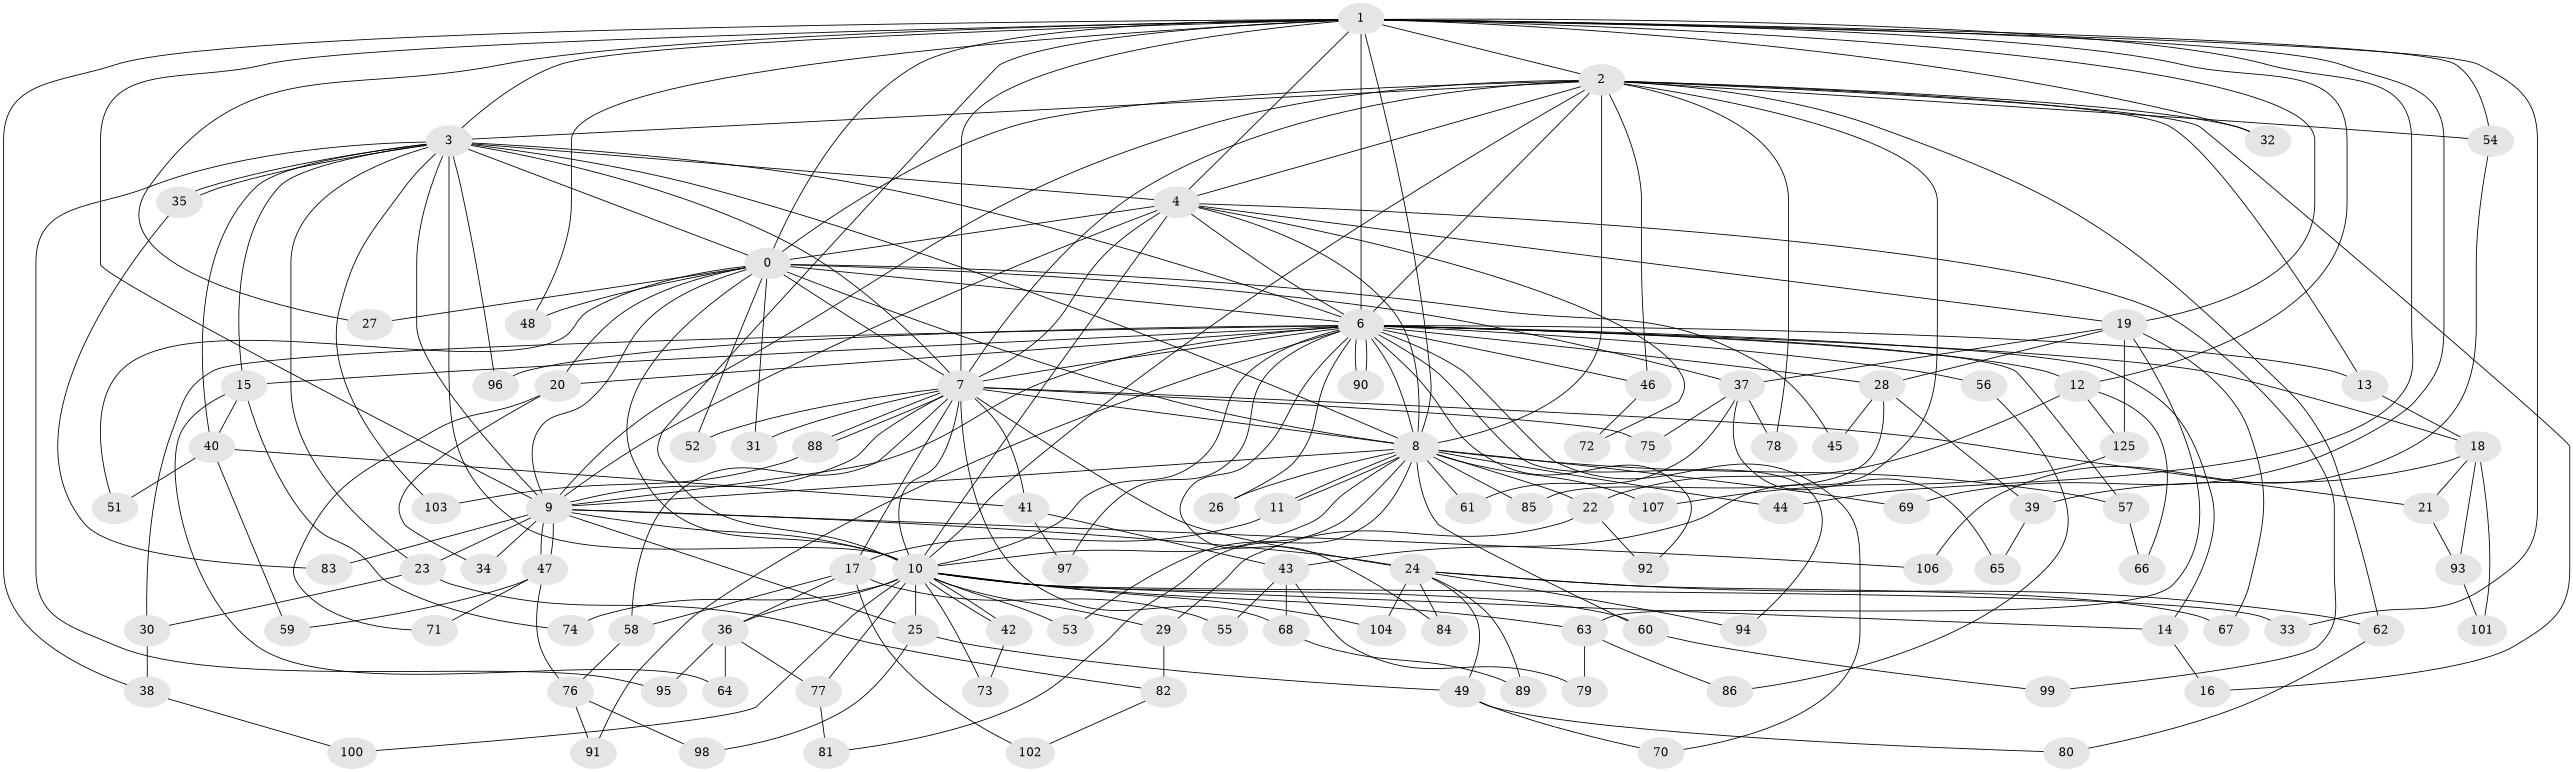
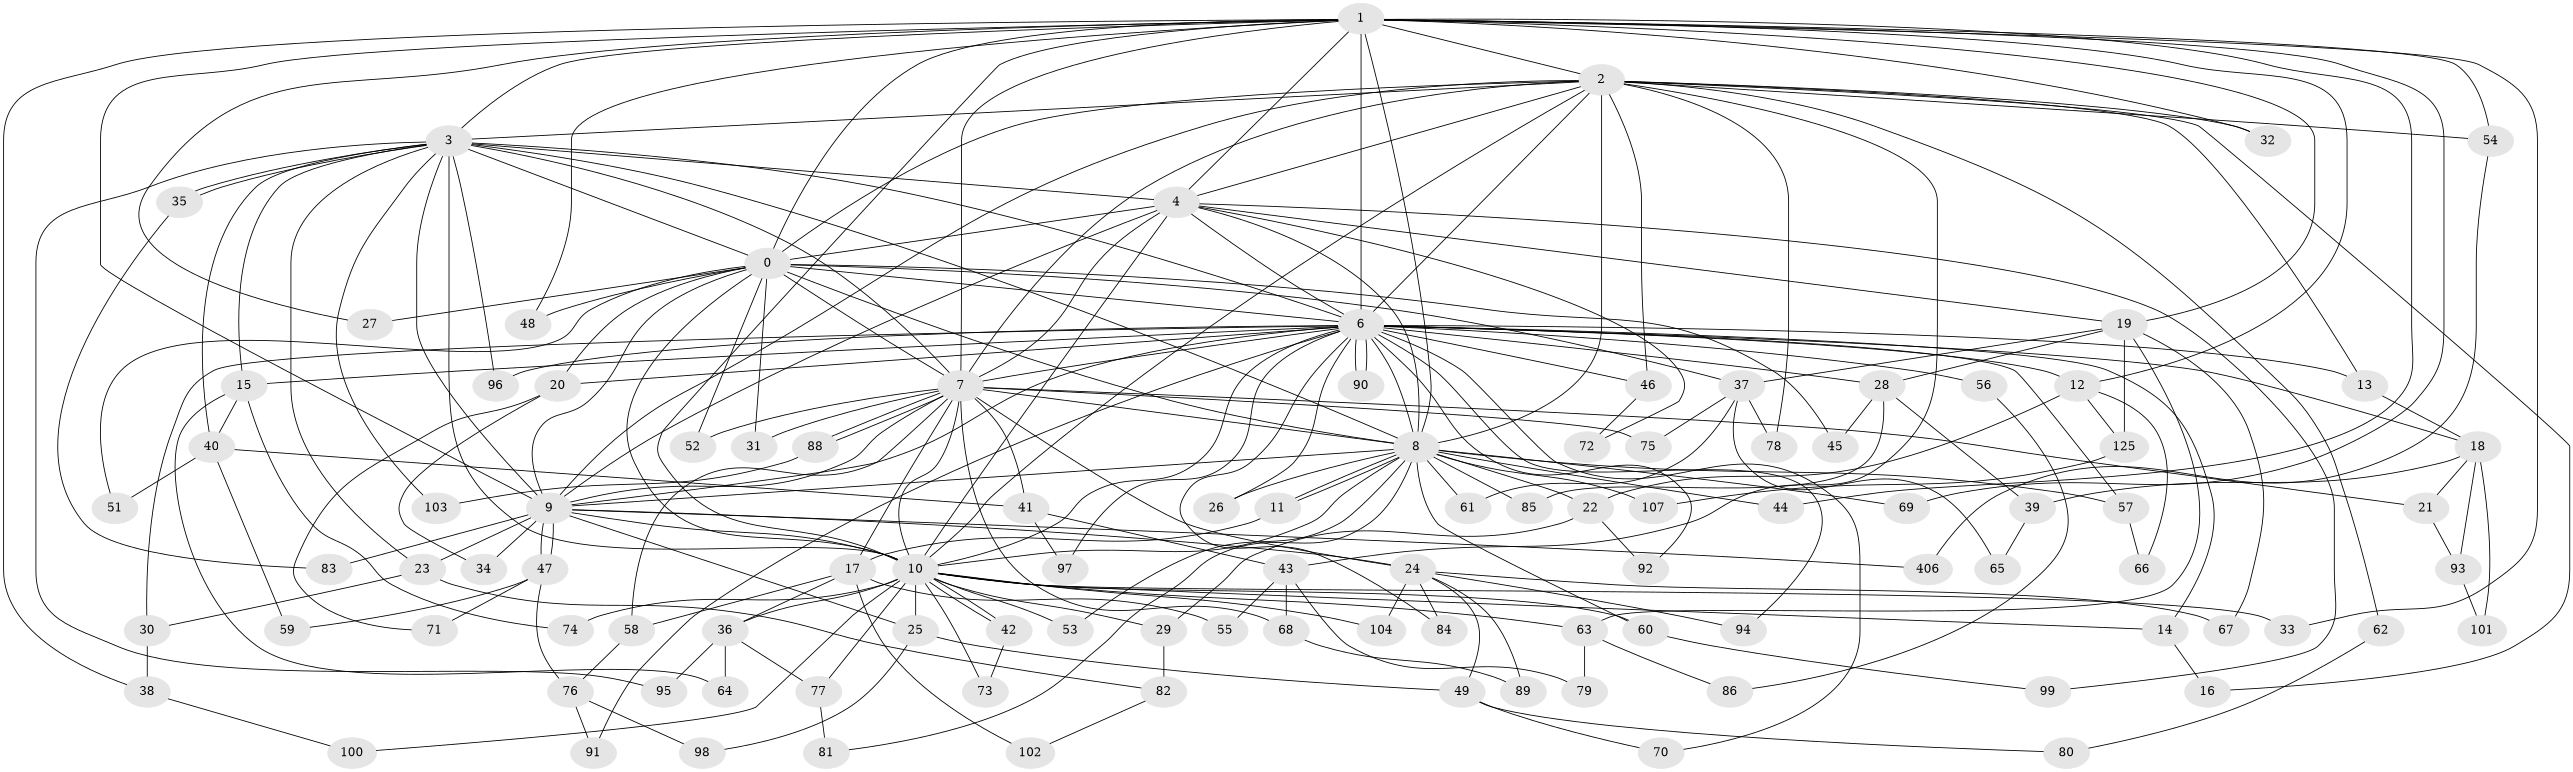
(1928, 570) -> (1928, 570)
(2084, 594) -> none
